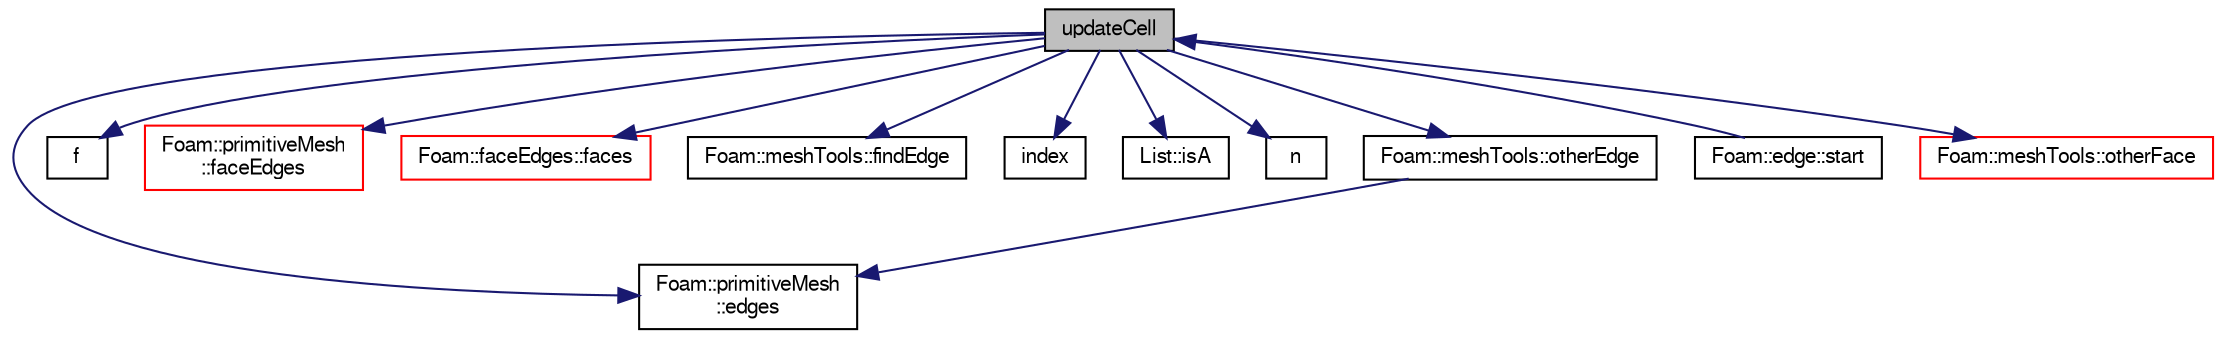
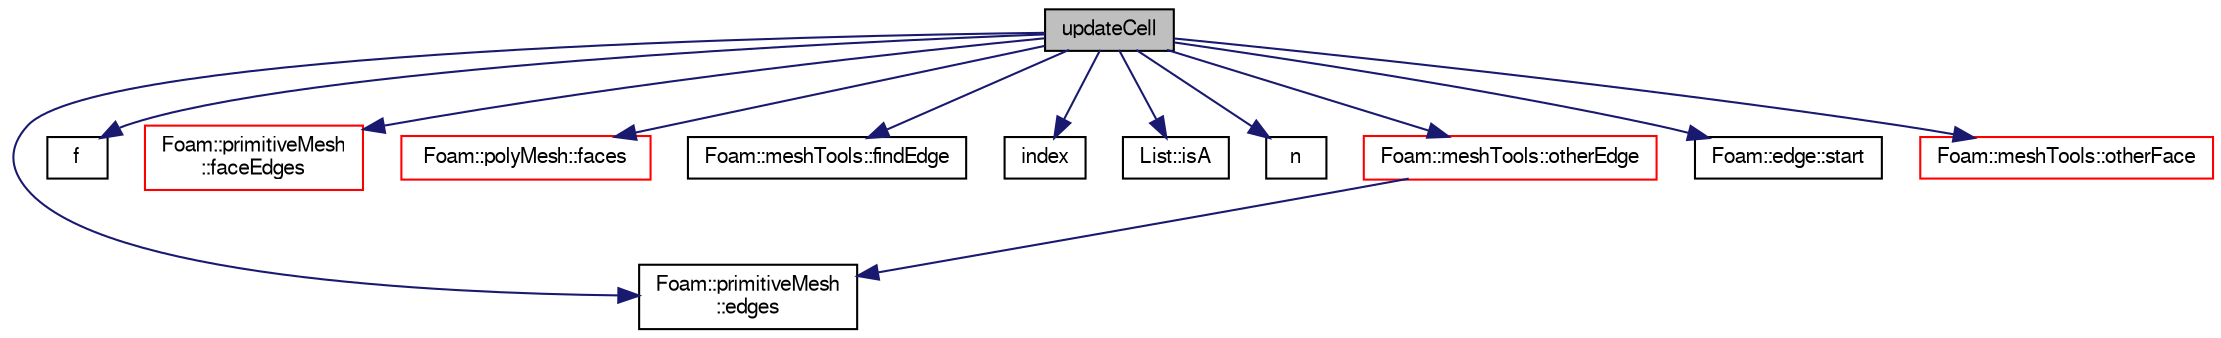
(1472, 83) -> (1433, 83)
(526, 158) -> (526, 158)
(1510, 158) -> (1510, 158)
